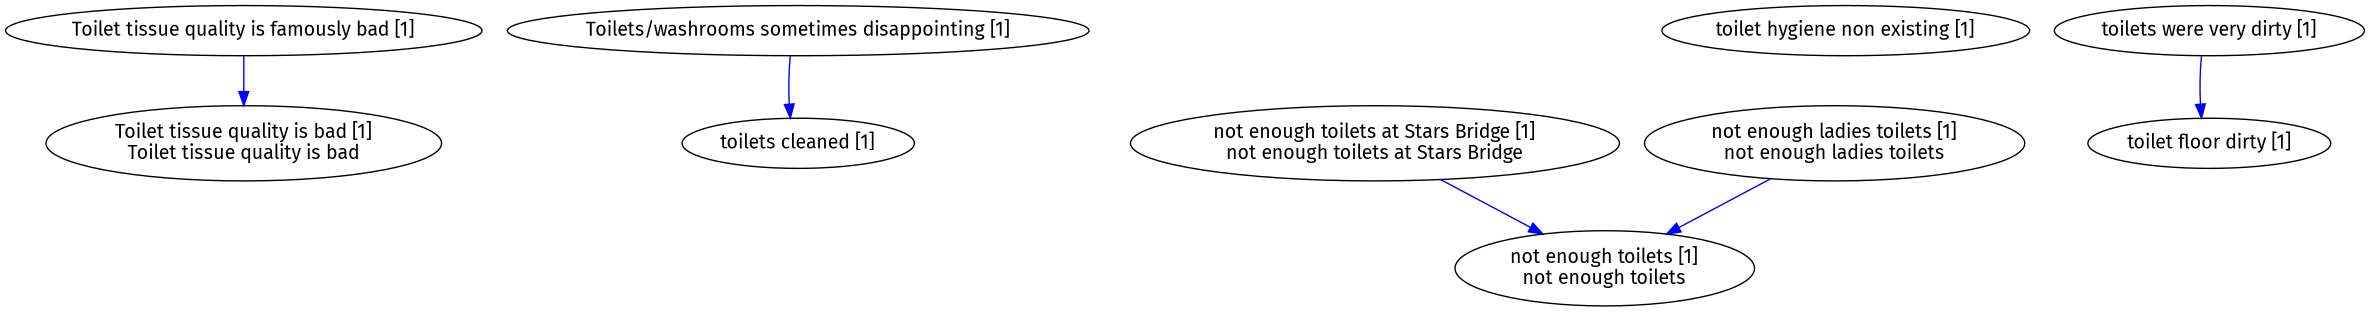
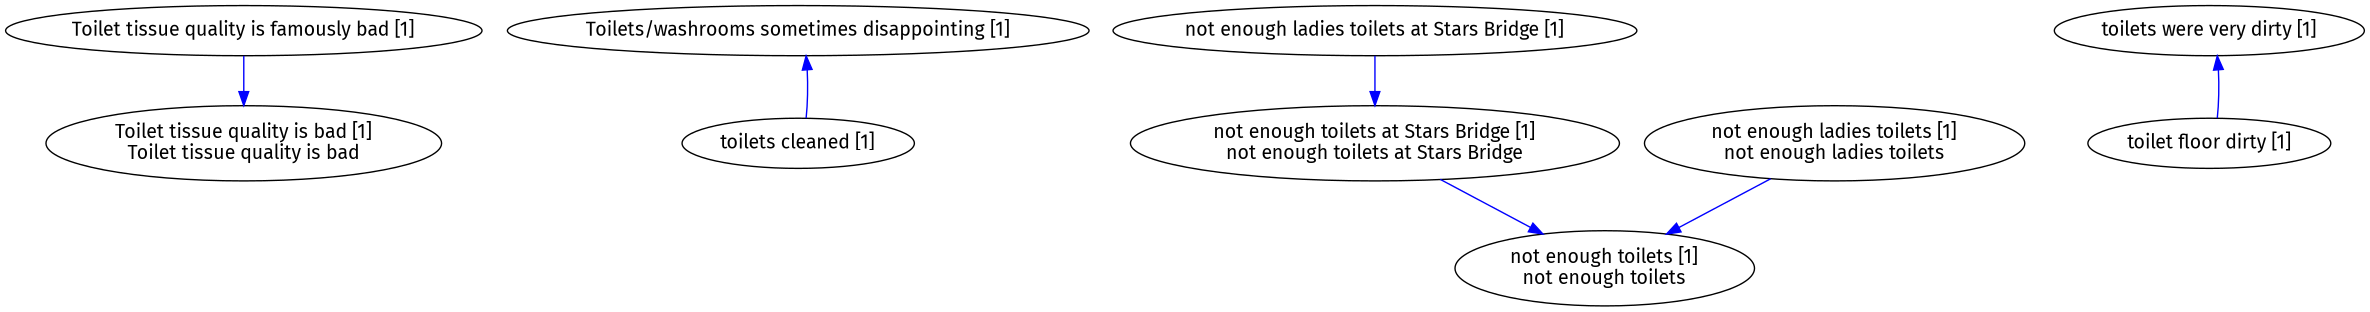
none -> (1375, 31)
(1846, 31) -> none
(789, 80) -> (808, 94)
(2200, 80) -> (2219, 94)
